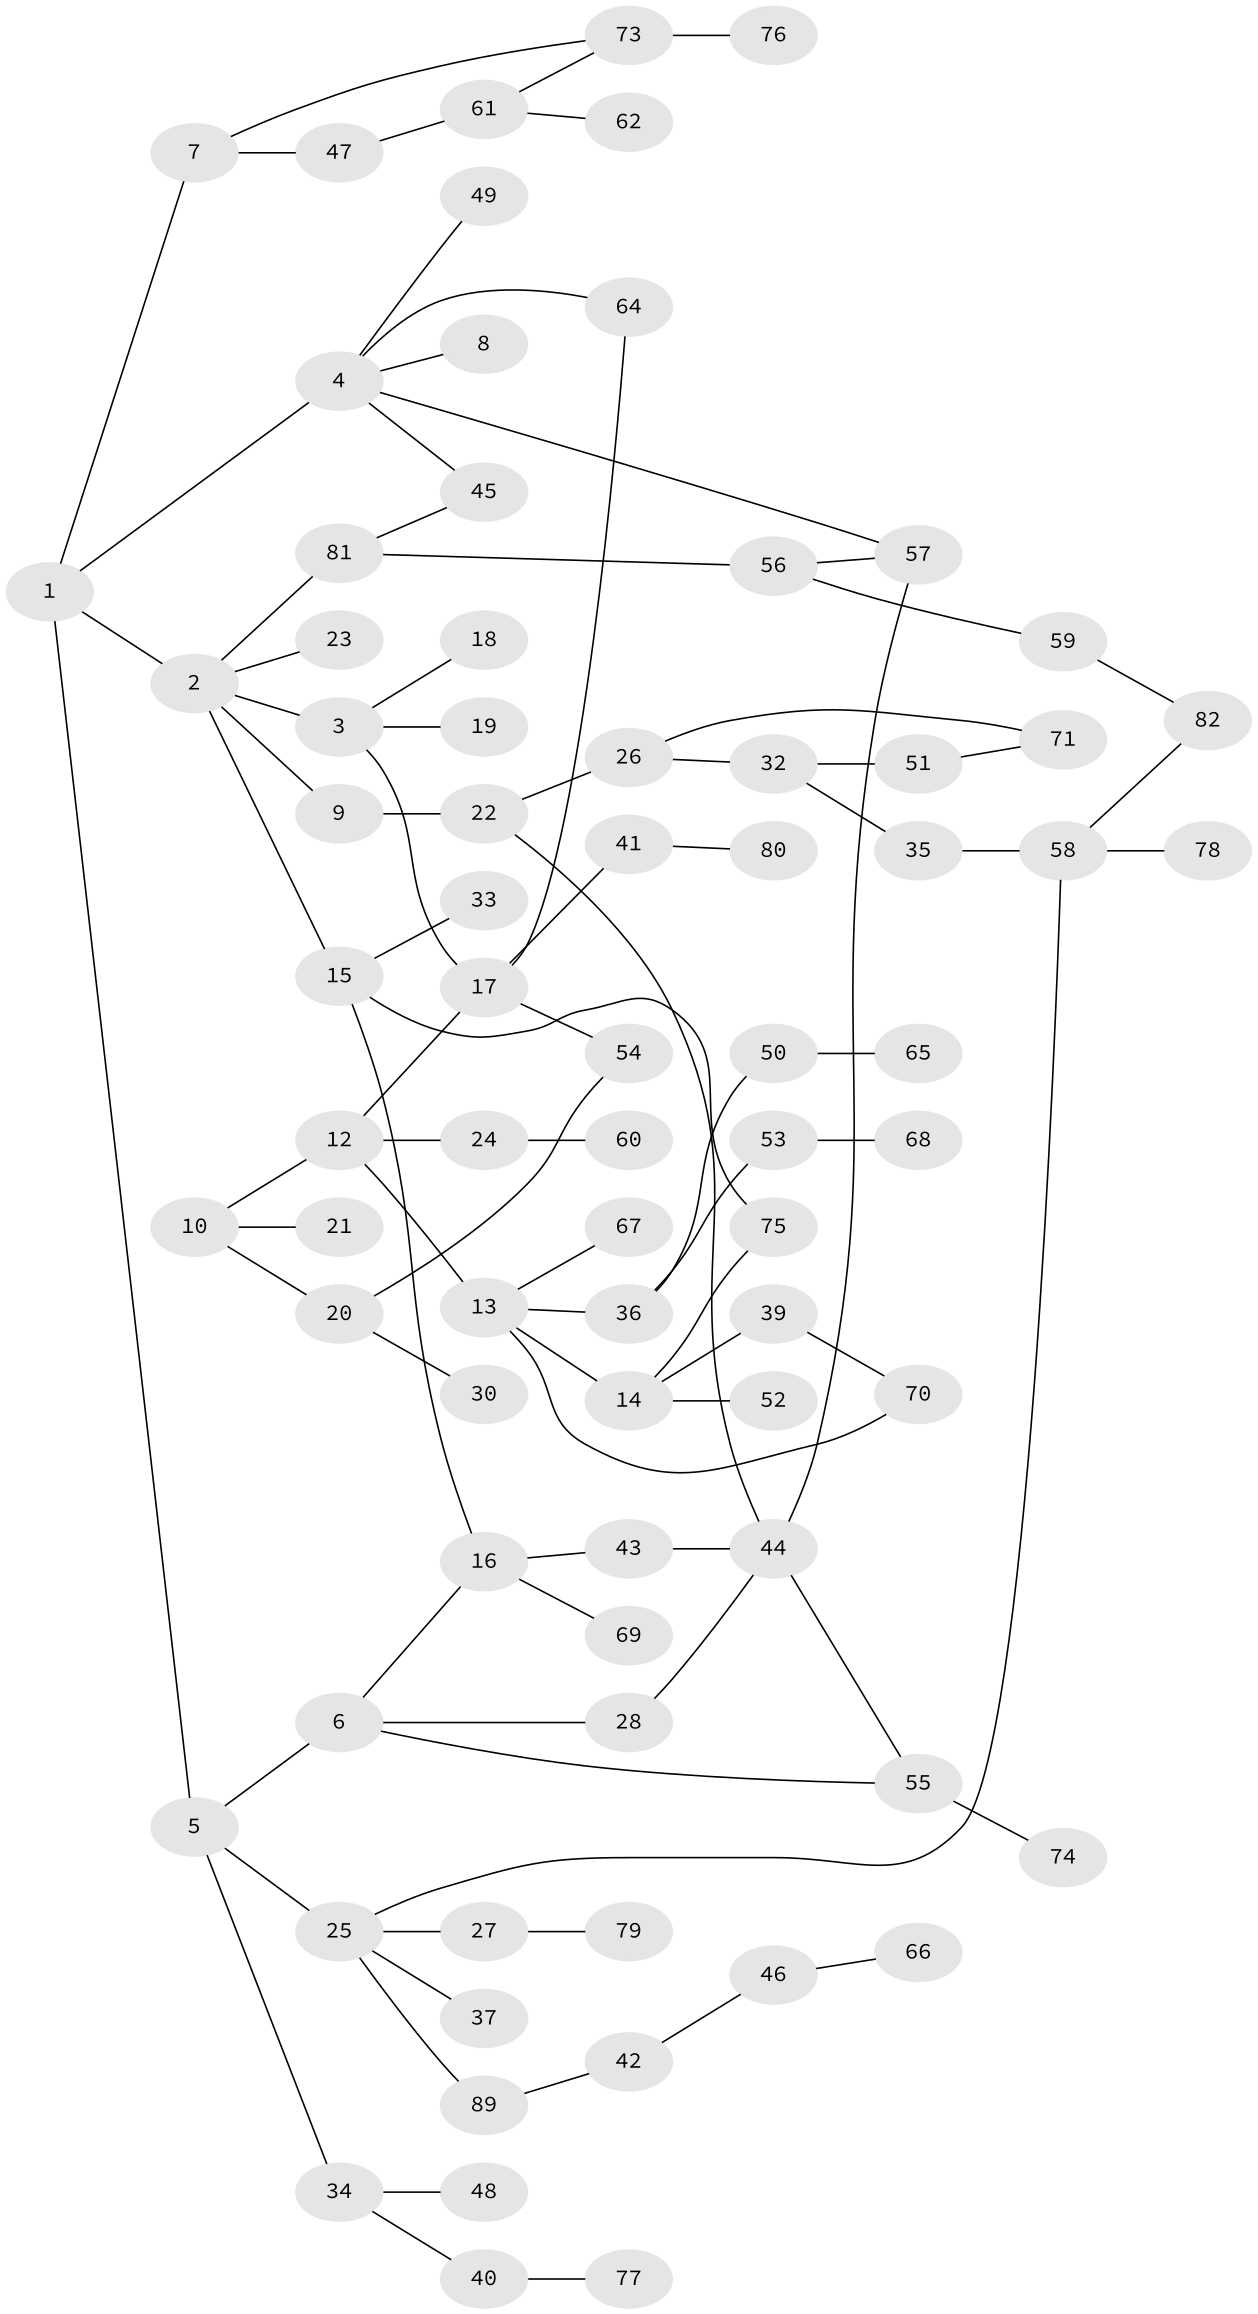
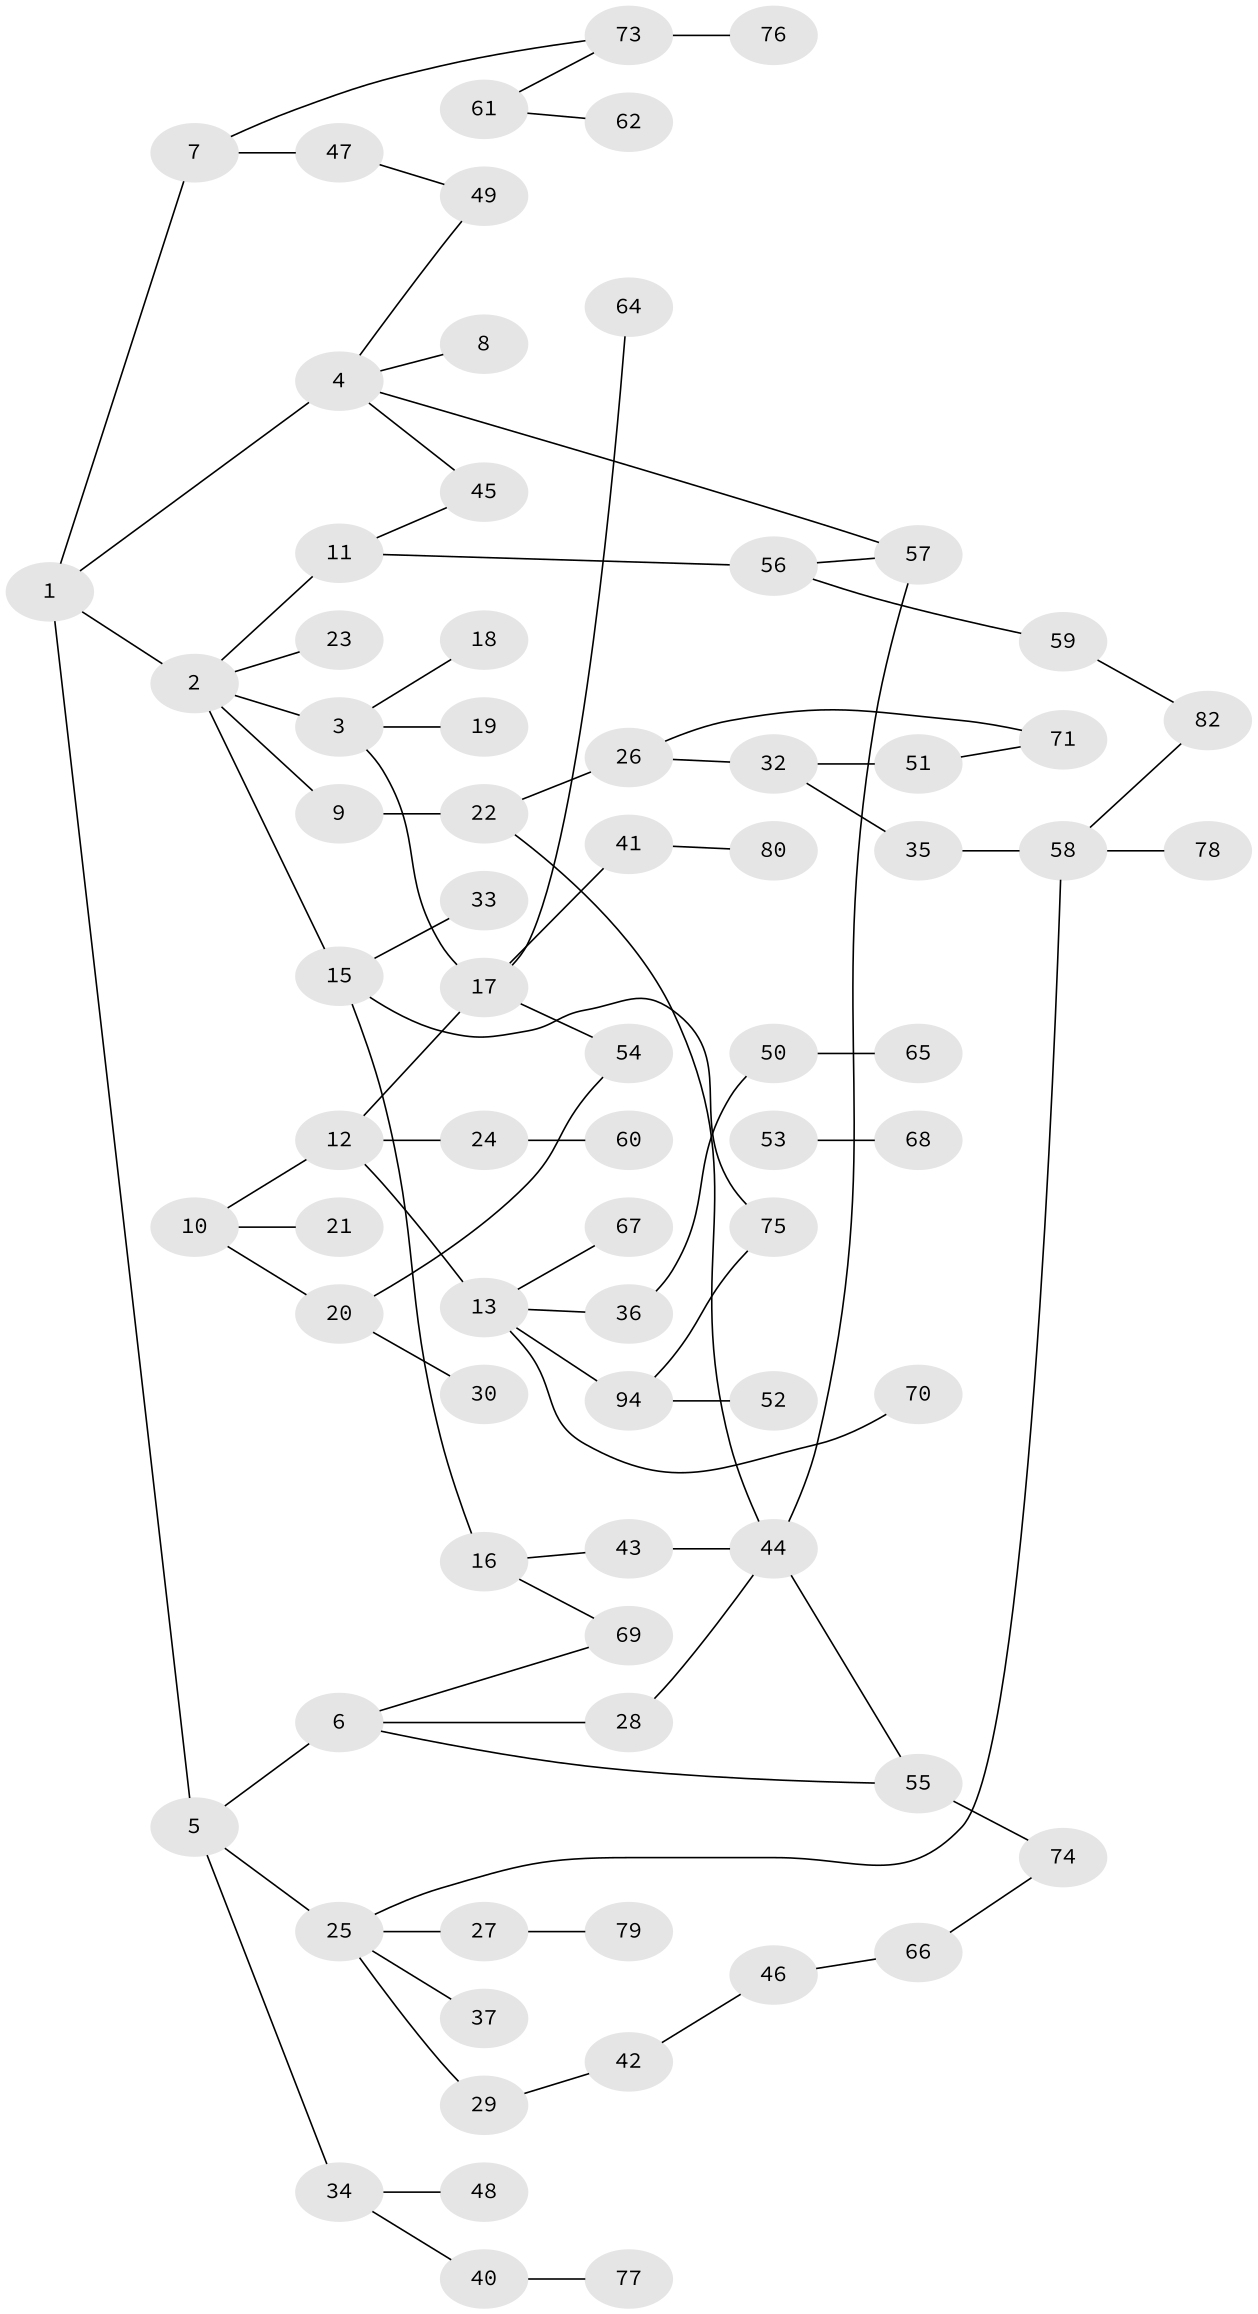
(412, 131) -> (412, 175)
(466, 294) -> none
(339, 553) -> (339, 553)
(703, 1224) -> none
(774, 1314) -> none
(629, 1401) -> (629, 1401)
(412, 1642) -> (484, 1679)
none -> (991, 1905)
(484, 2105) -> (484, 2105)
